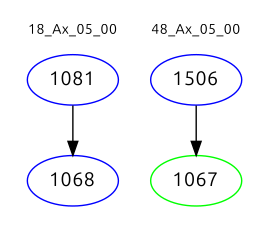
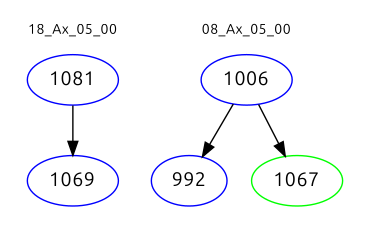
(196, 30) -> (247, 30)
(196, 80) -> (247, 80)
(73, 181) -> (73, 181)
none -> (189, 181)
